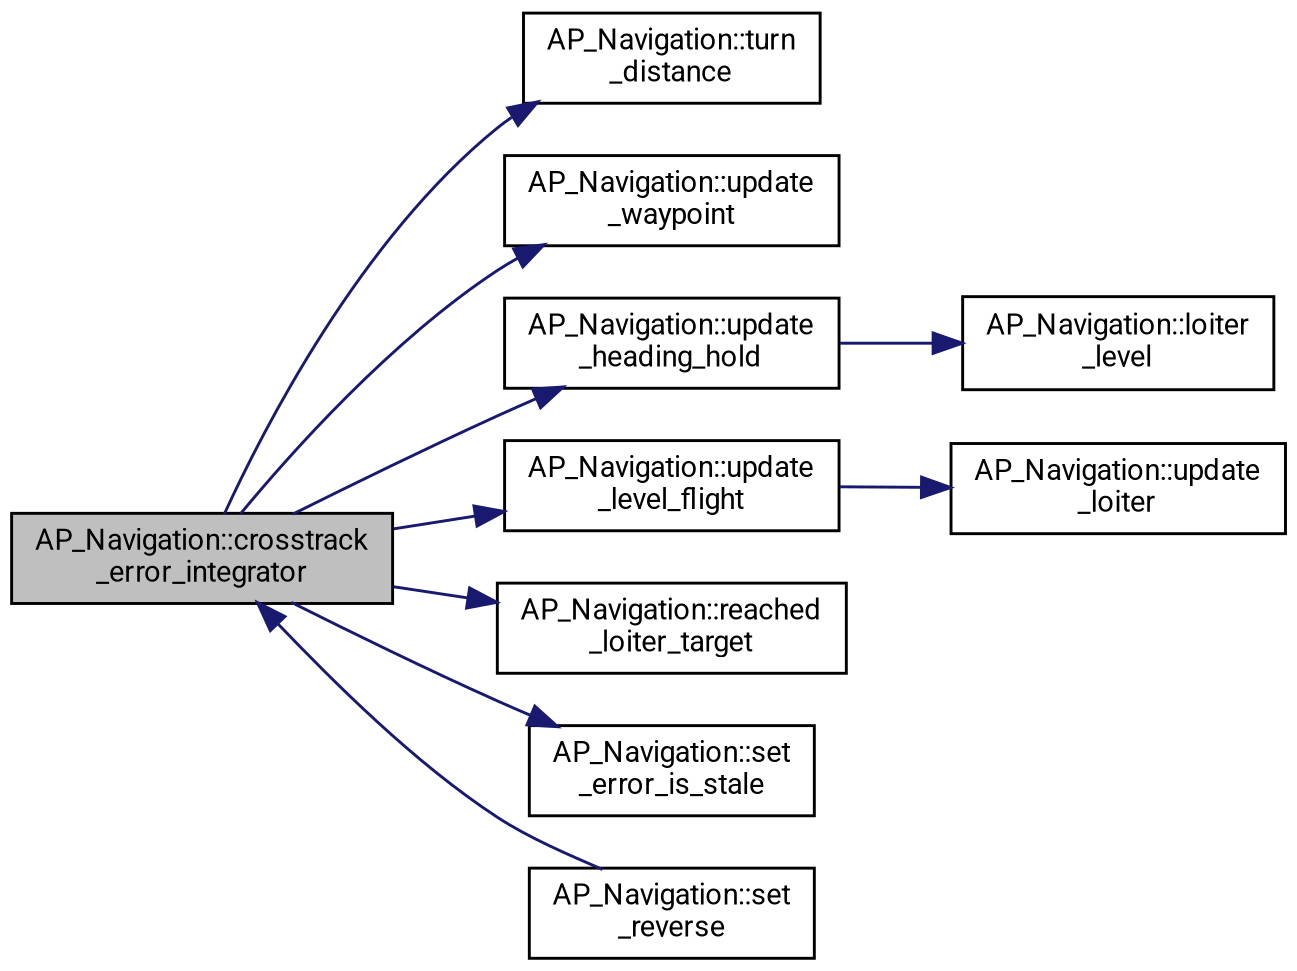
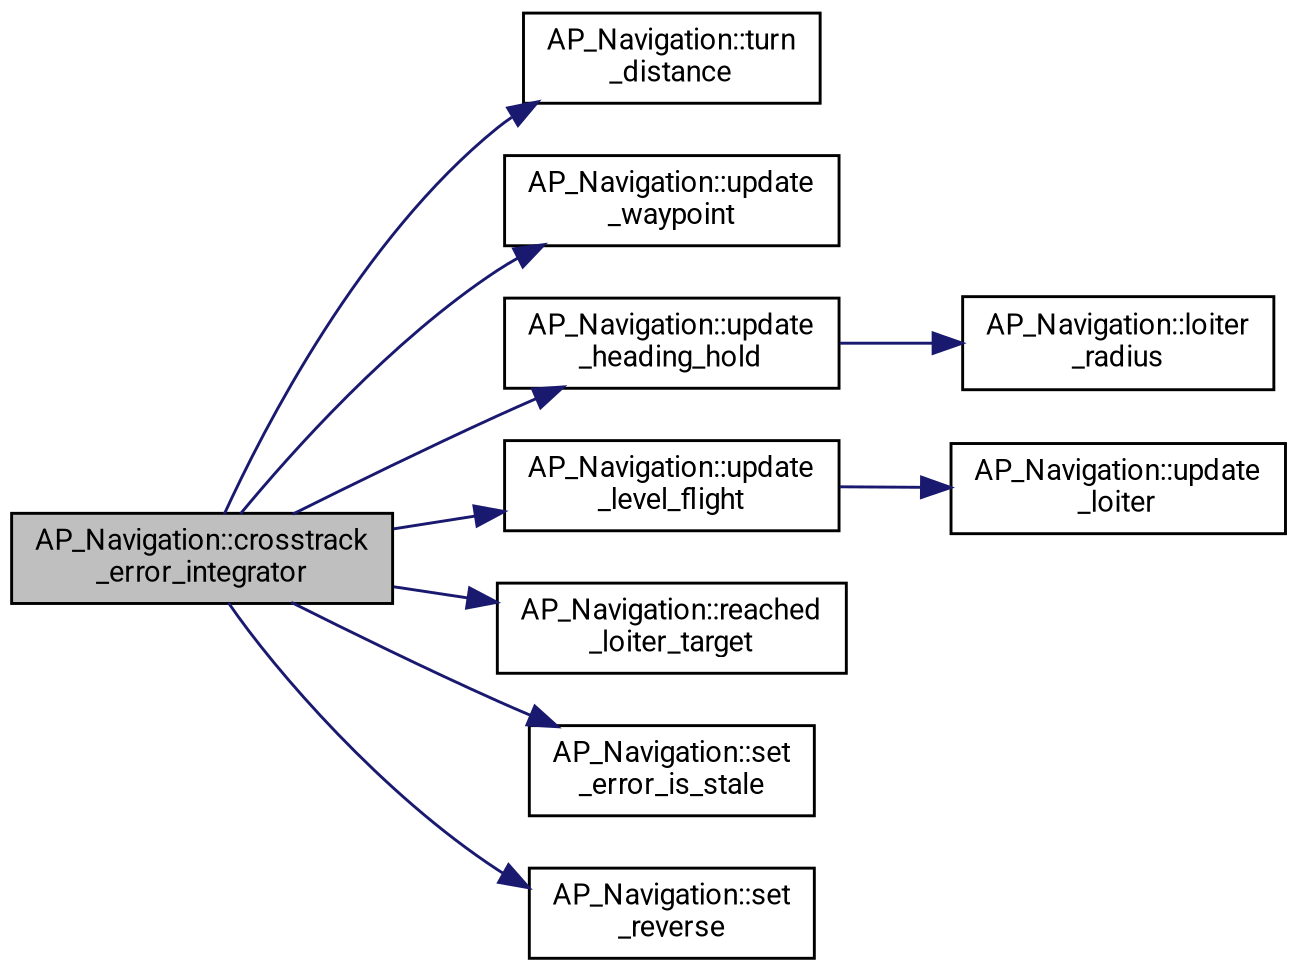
(1118, 343) -> (1118, 343)
(427, 765) -> (354, 750)
